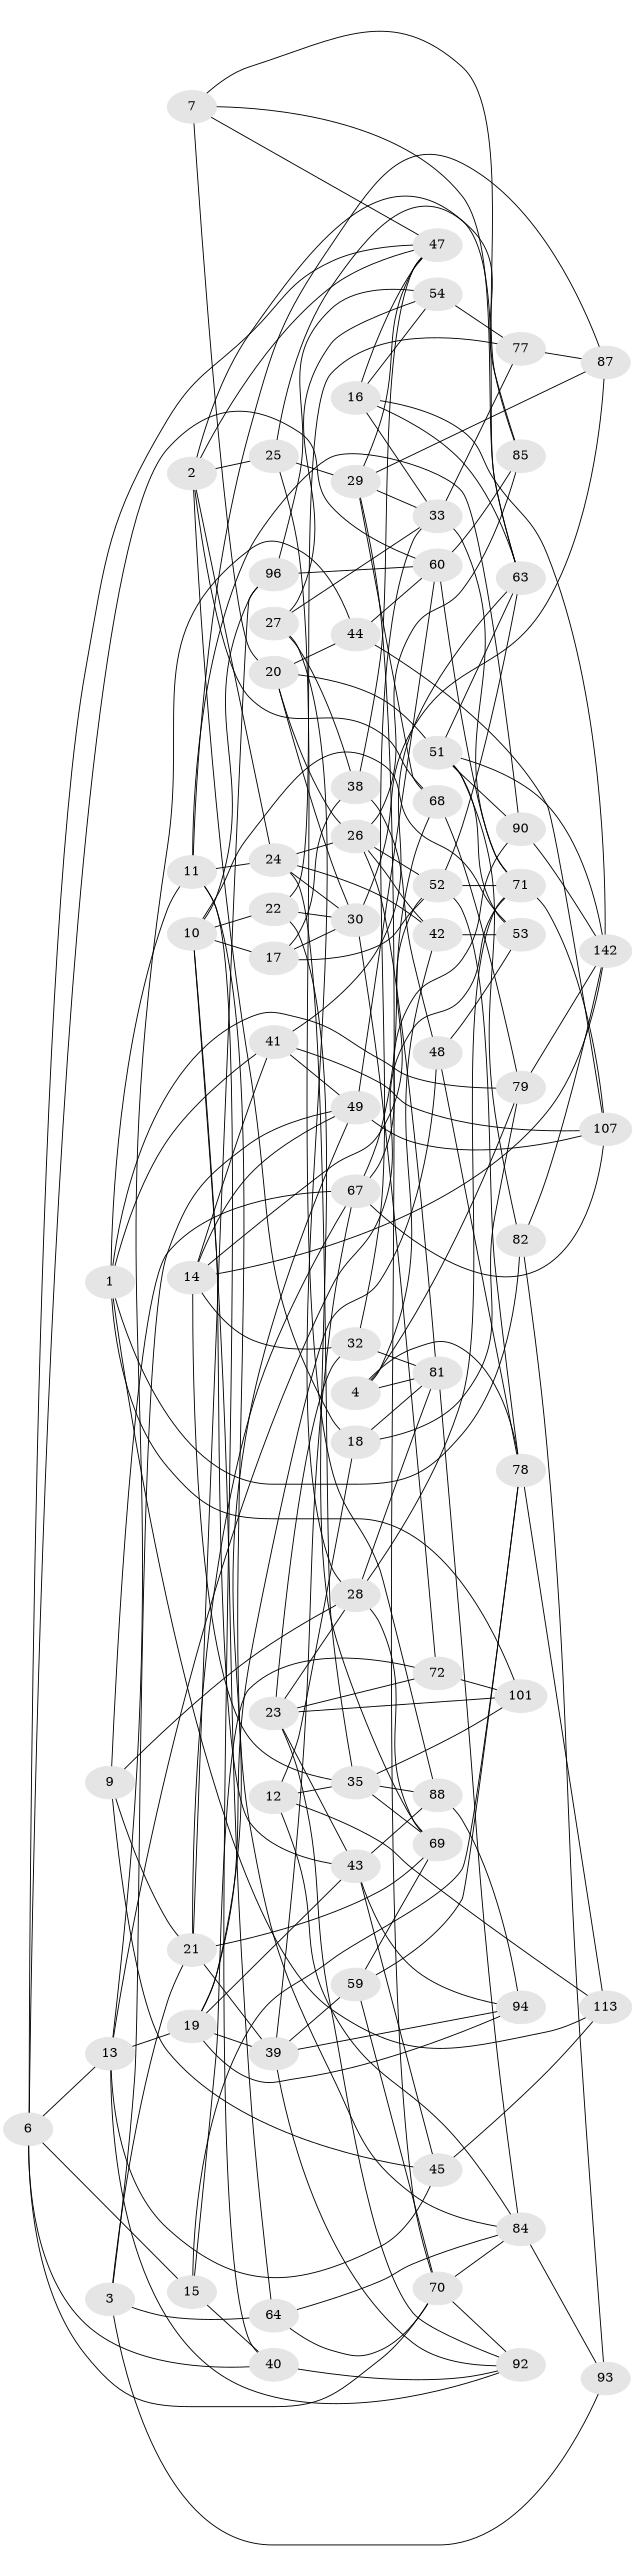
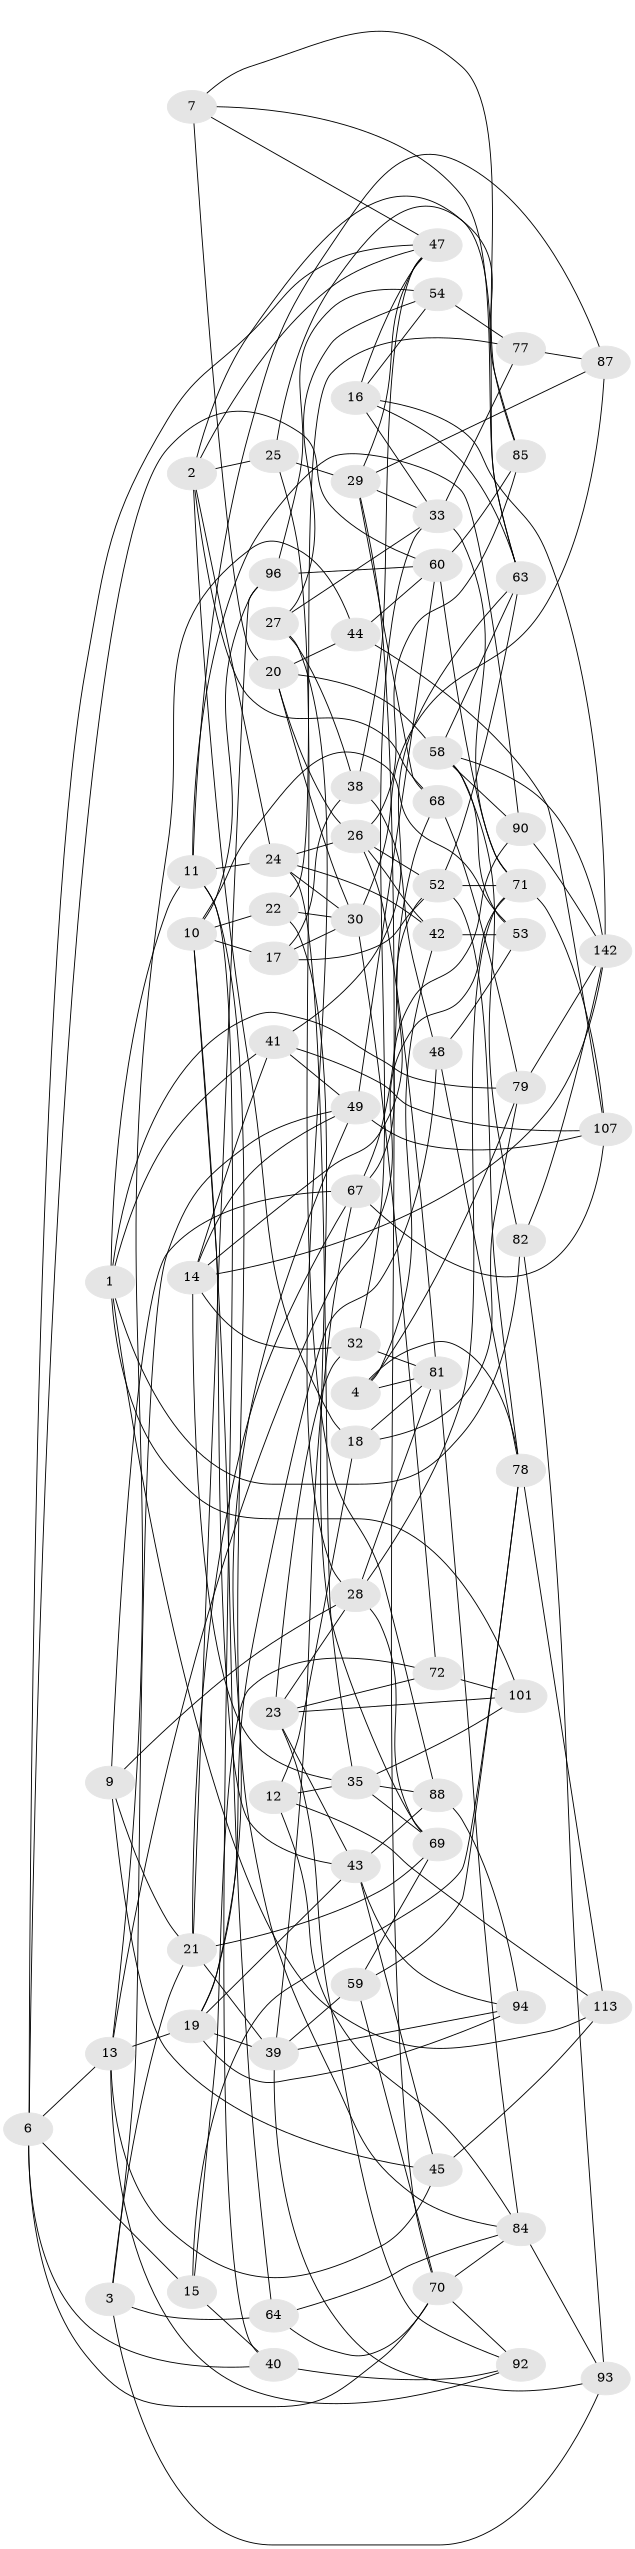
(438, 753) -> (438, 753)
(343, 2257) -> (339, 2322)
